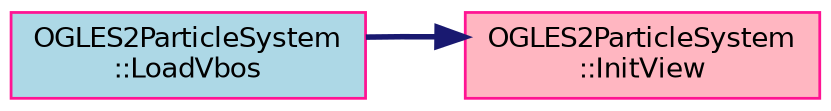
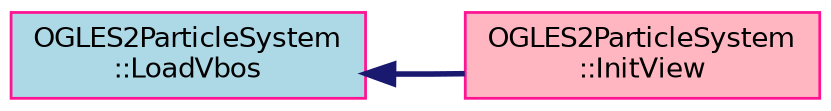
(401, 37) -> (430, 74)
